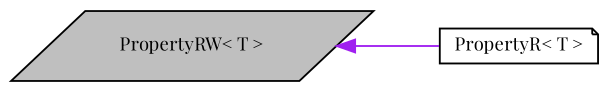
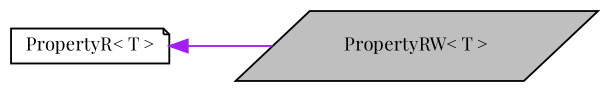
(397, 46) -> (230, 46)
